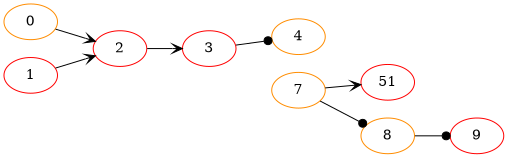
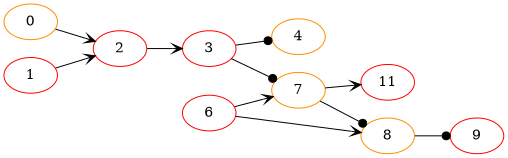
none -> (250, 68)
(388, 82) -> (388, 82)
none -> (209, 113)
